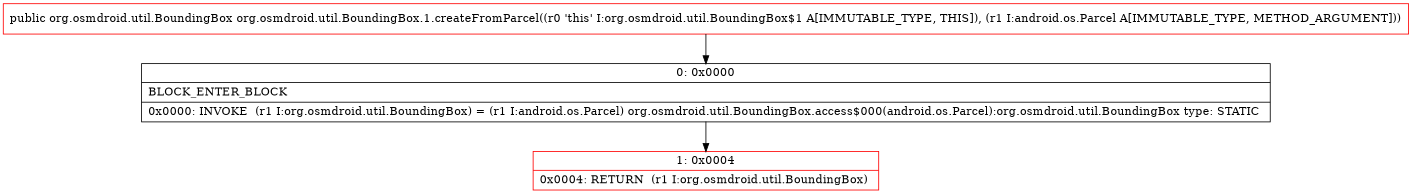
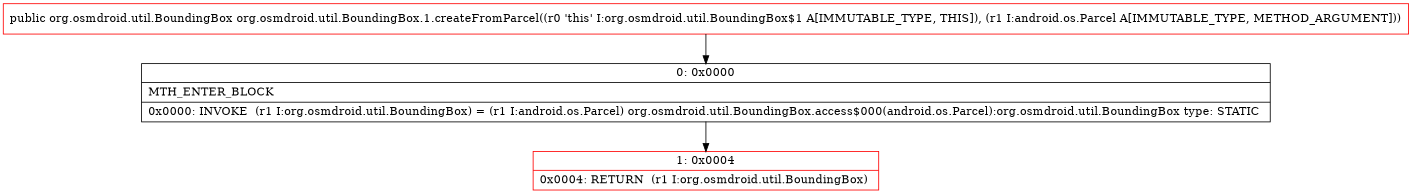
(218, 92) -> (211, 92)
